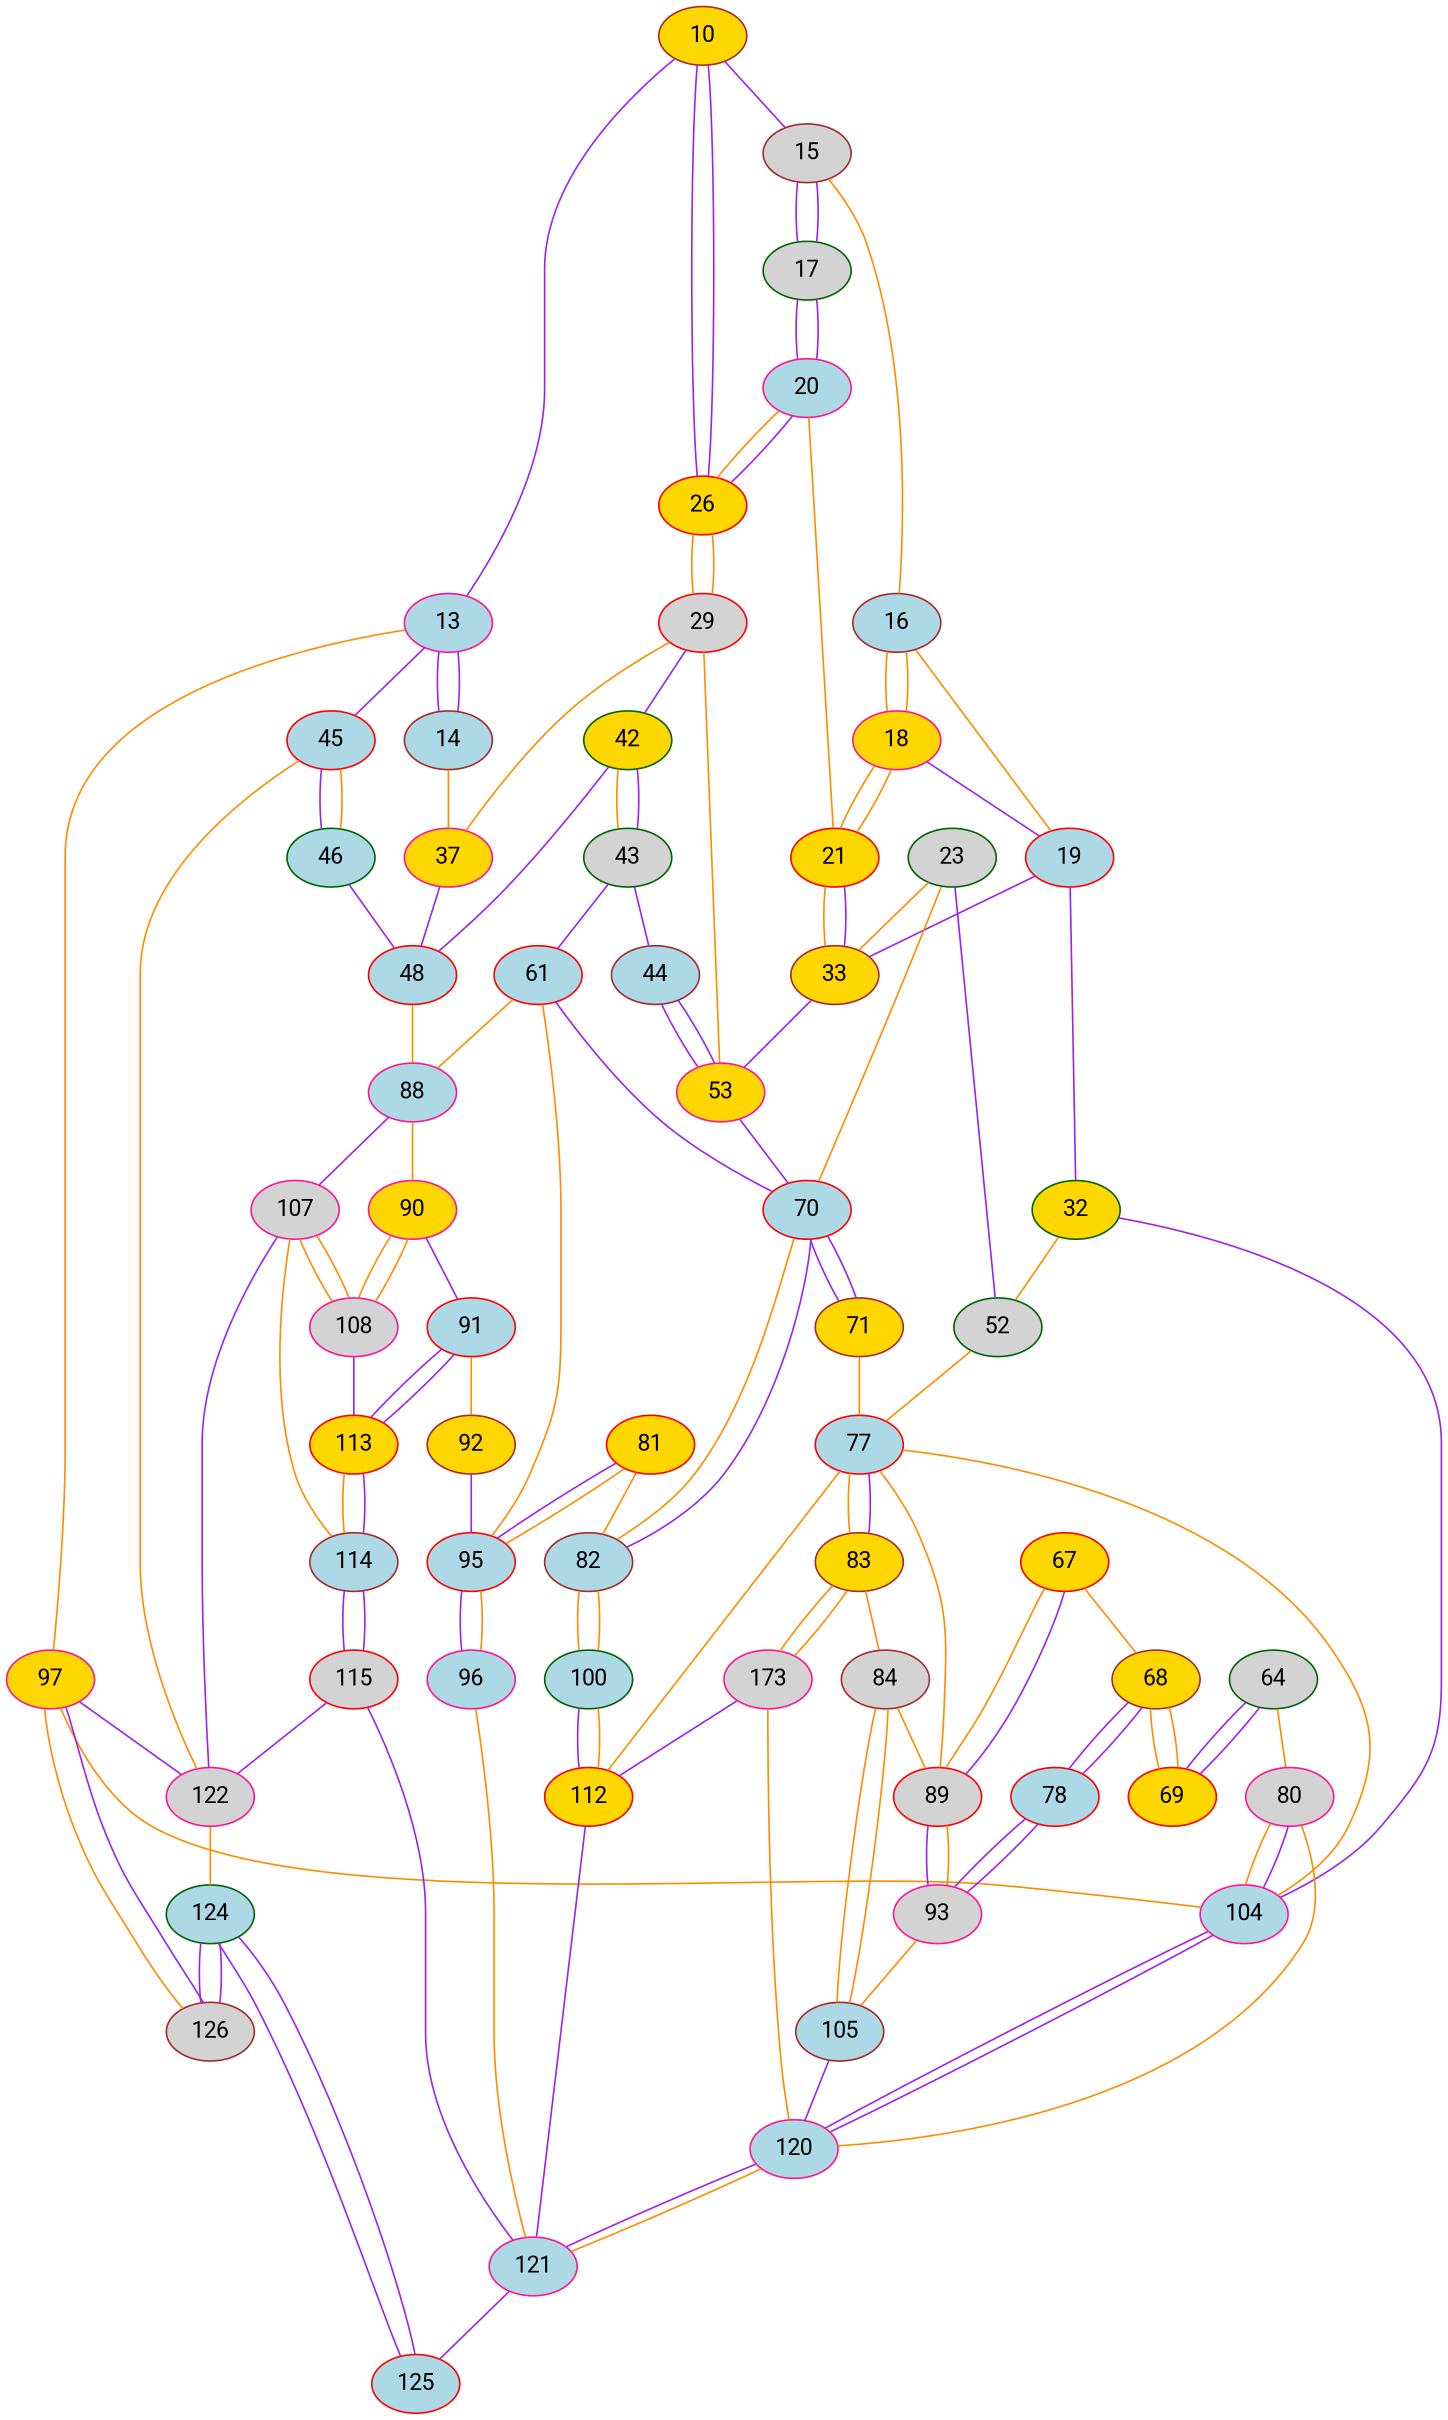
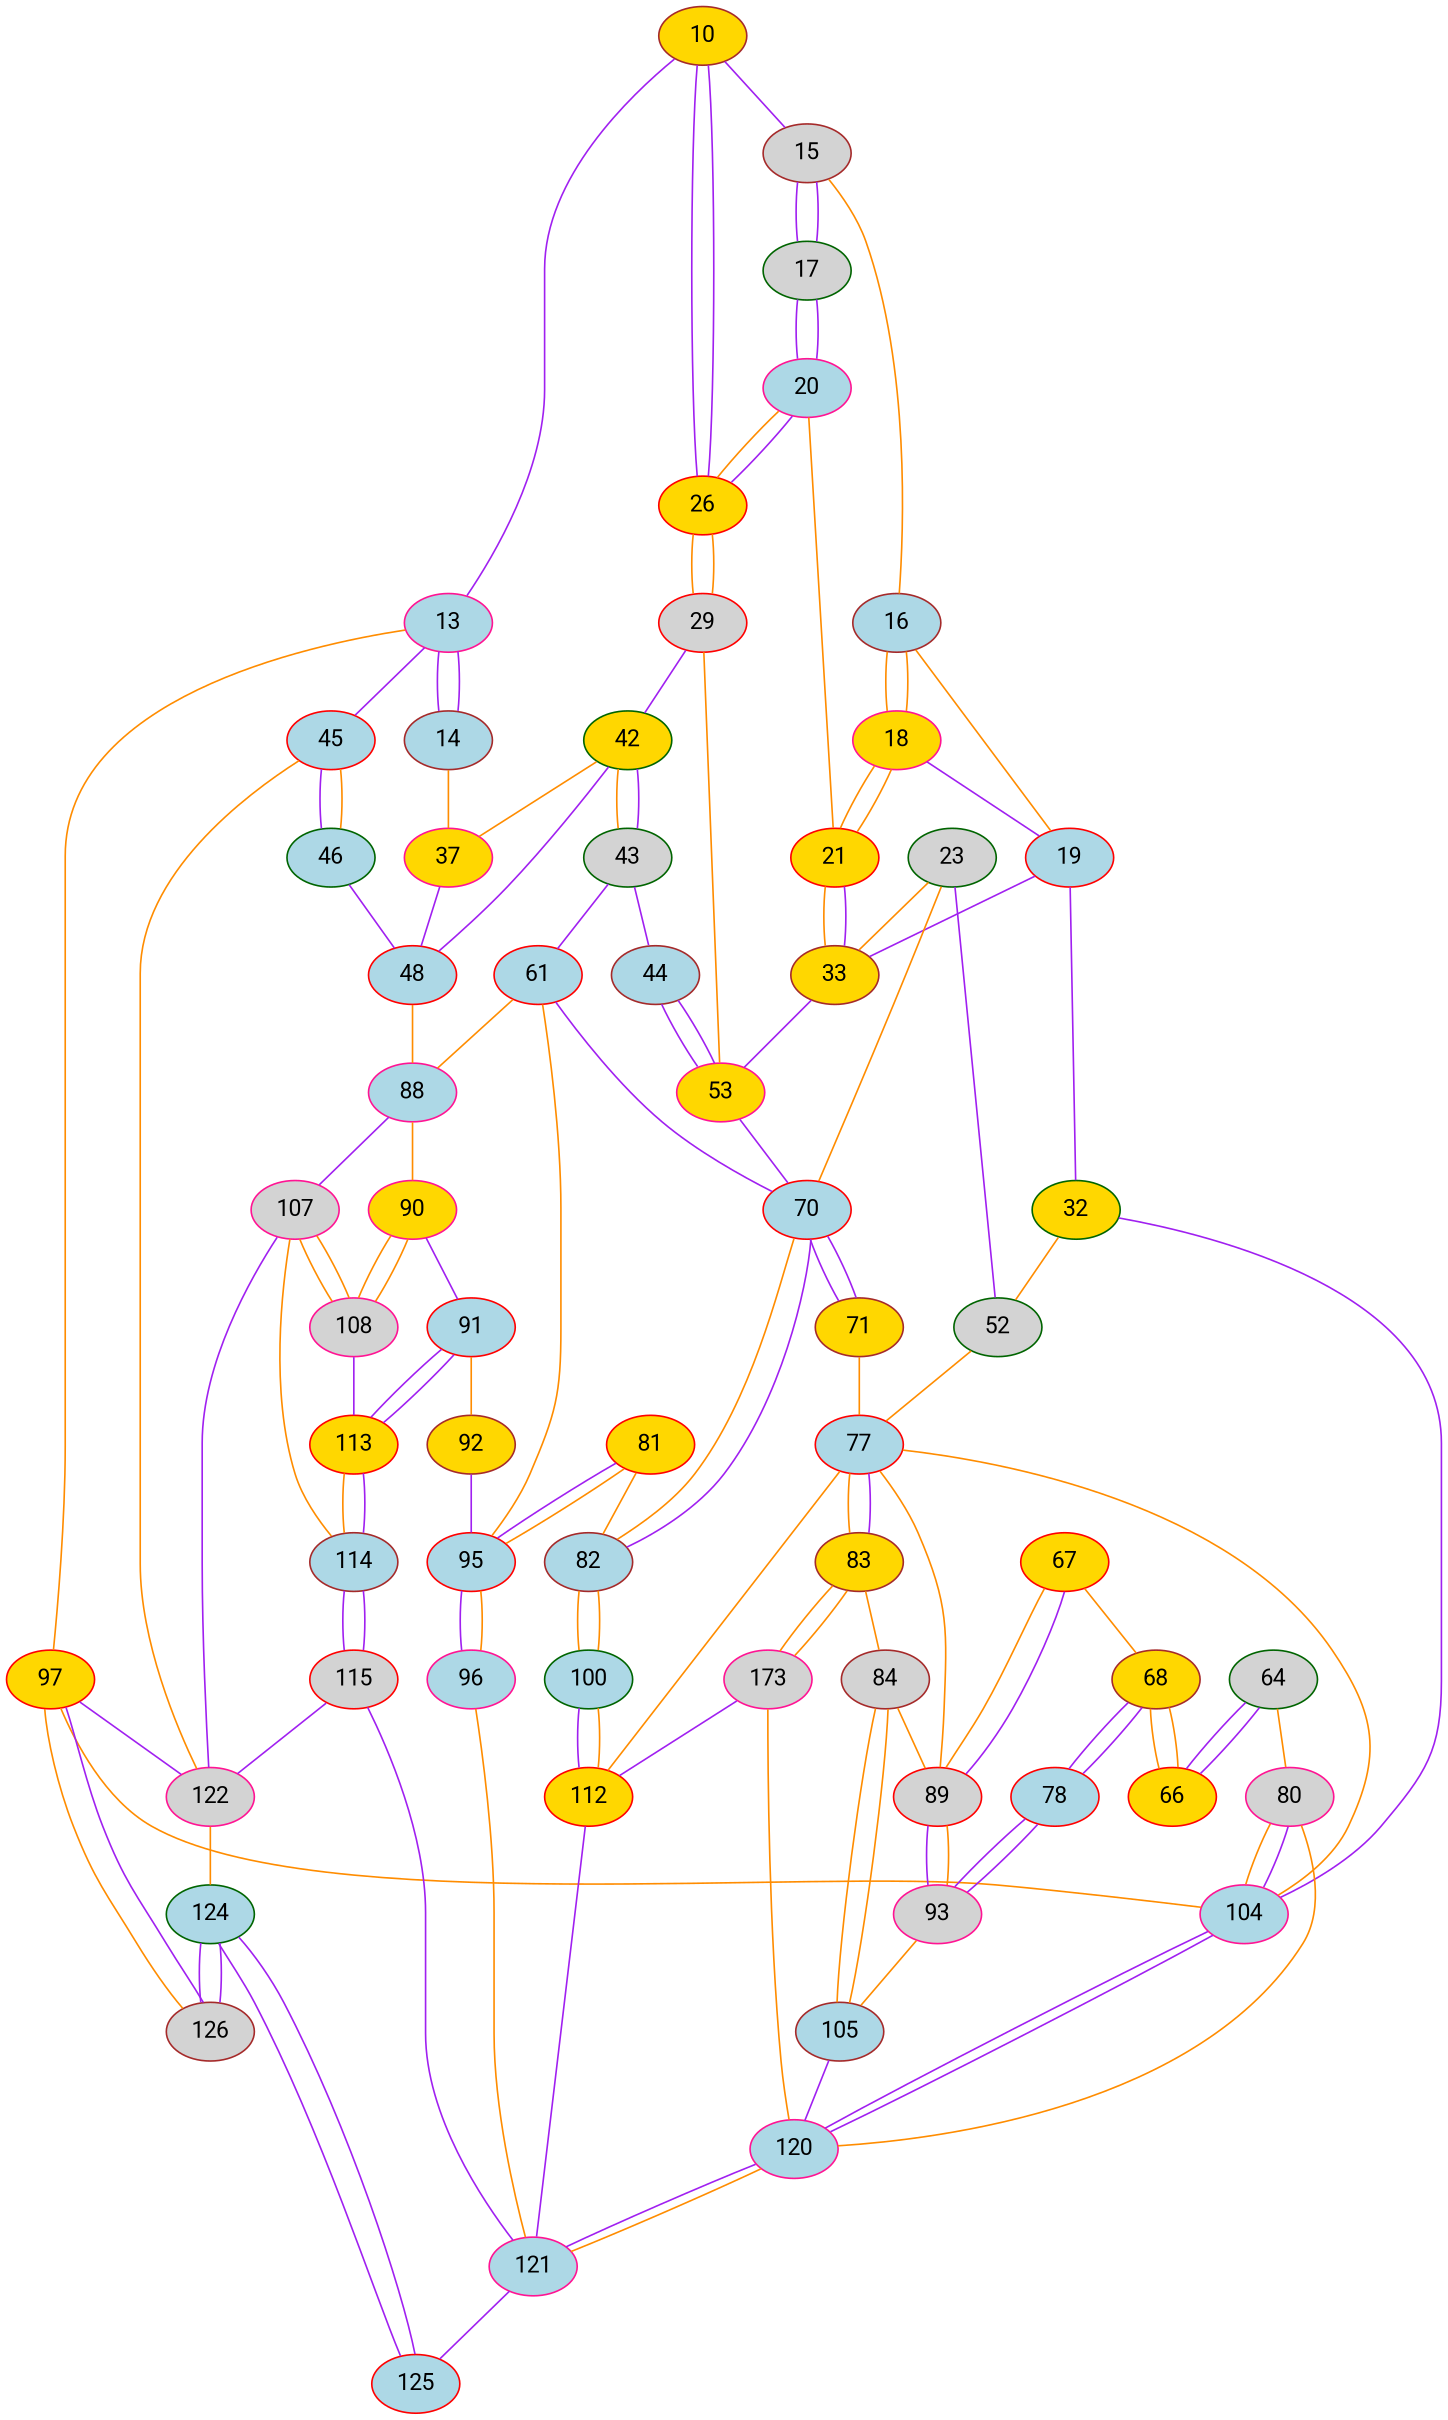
(556, 723) -> (538, 799)
(51, 1679) -> (51, 1679)
(1172, 1797) -> (1172, 1797)
